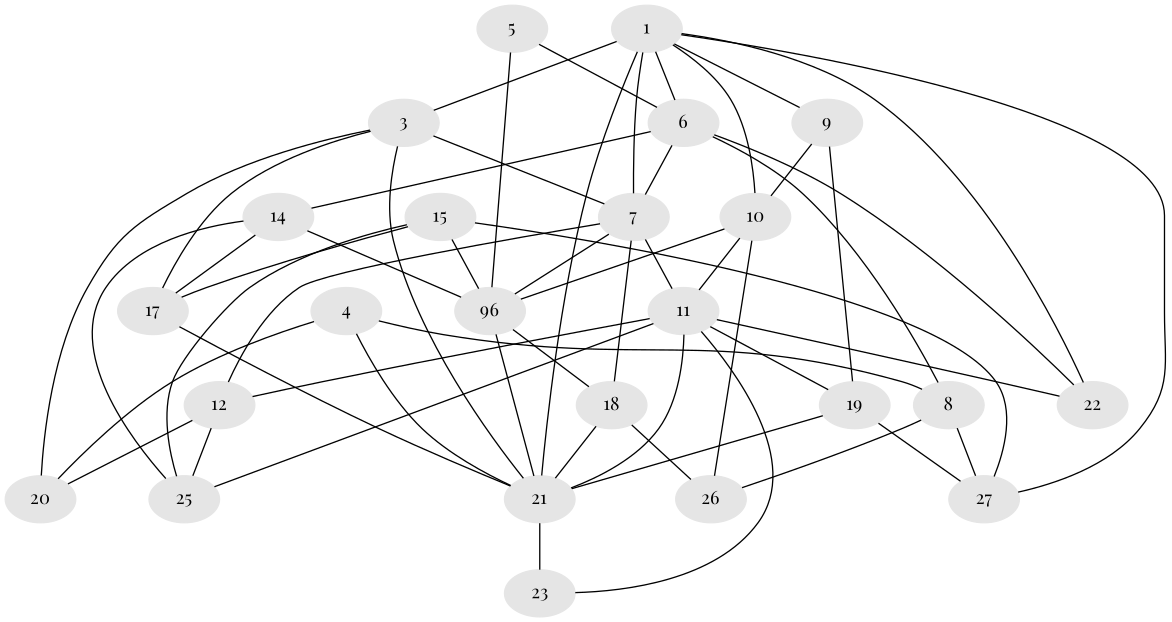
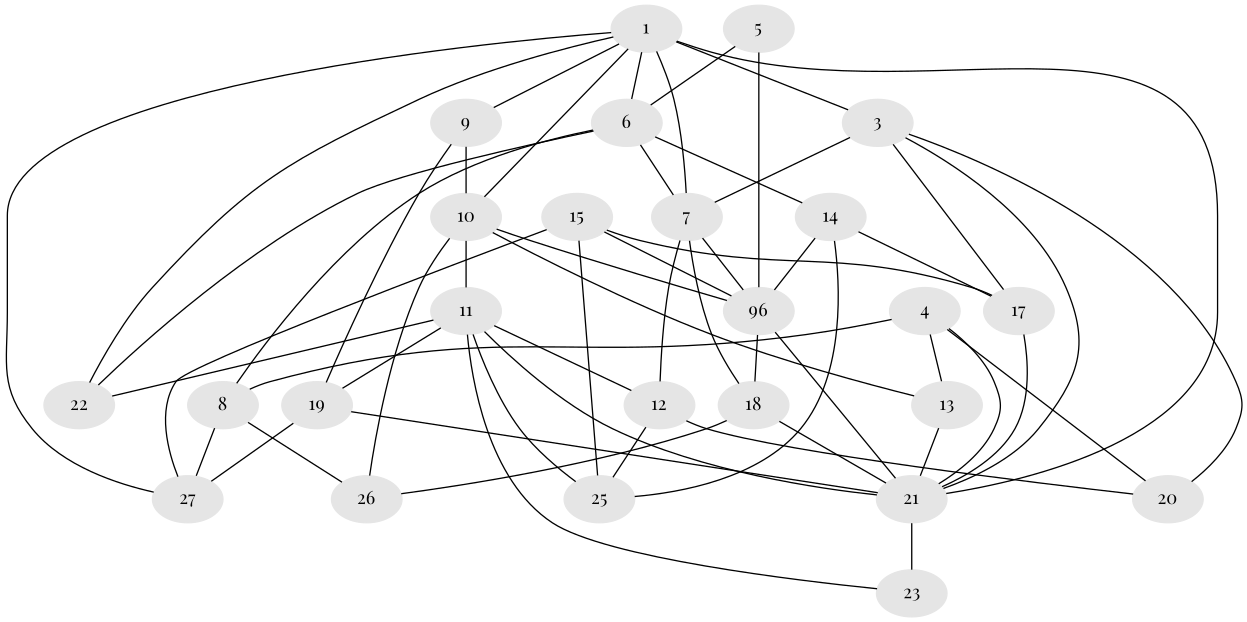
(659, 264) -> none
none -> (947, 405)
